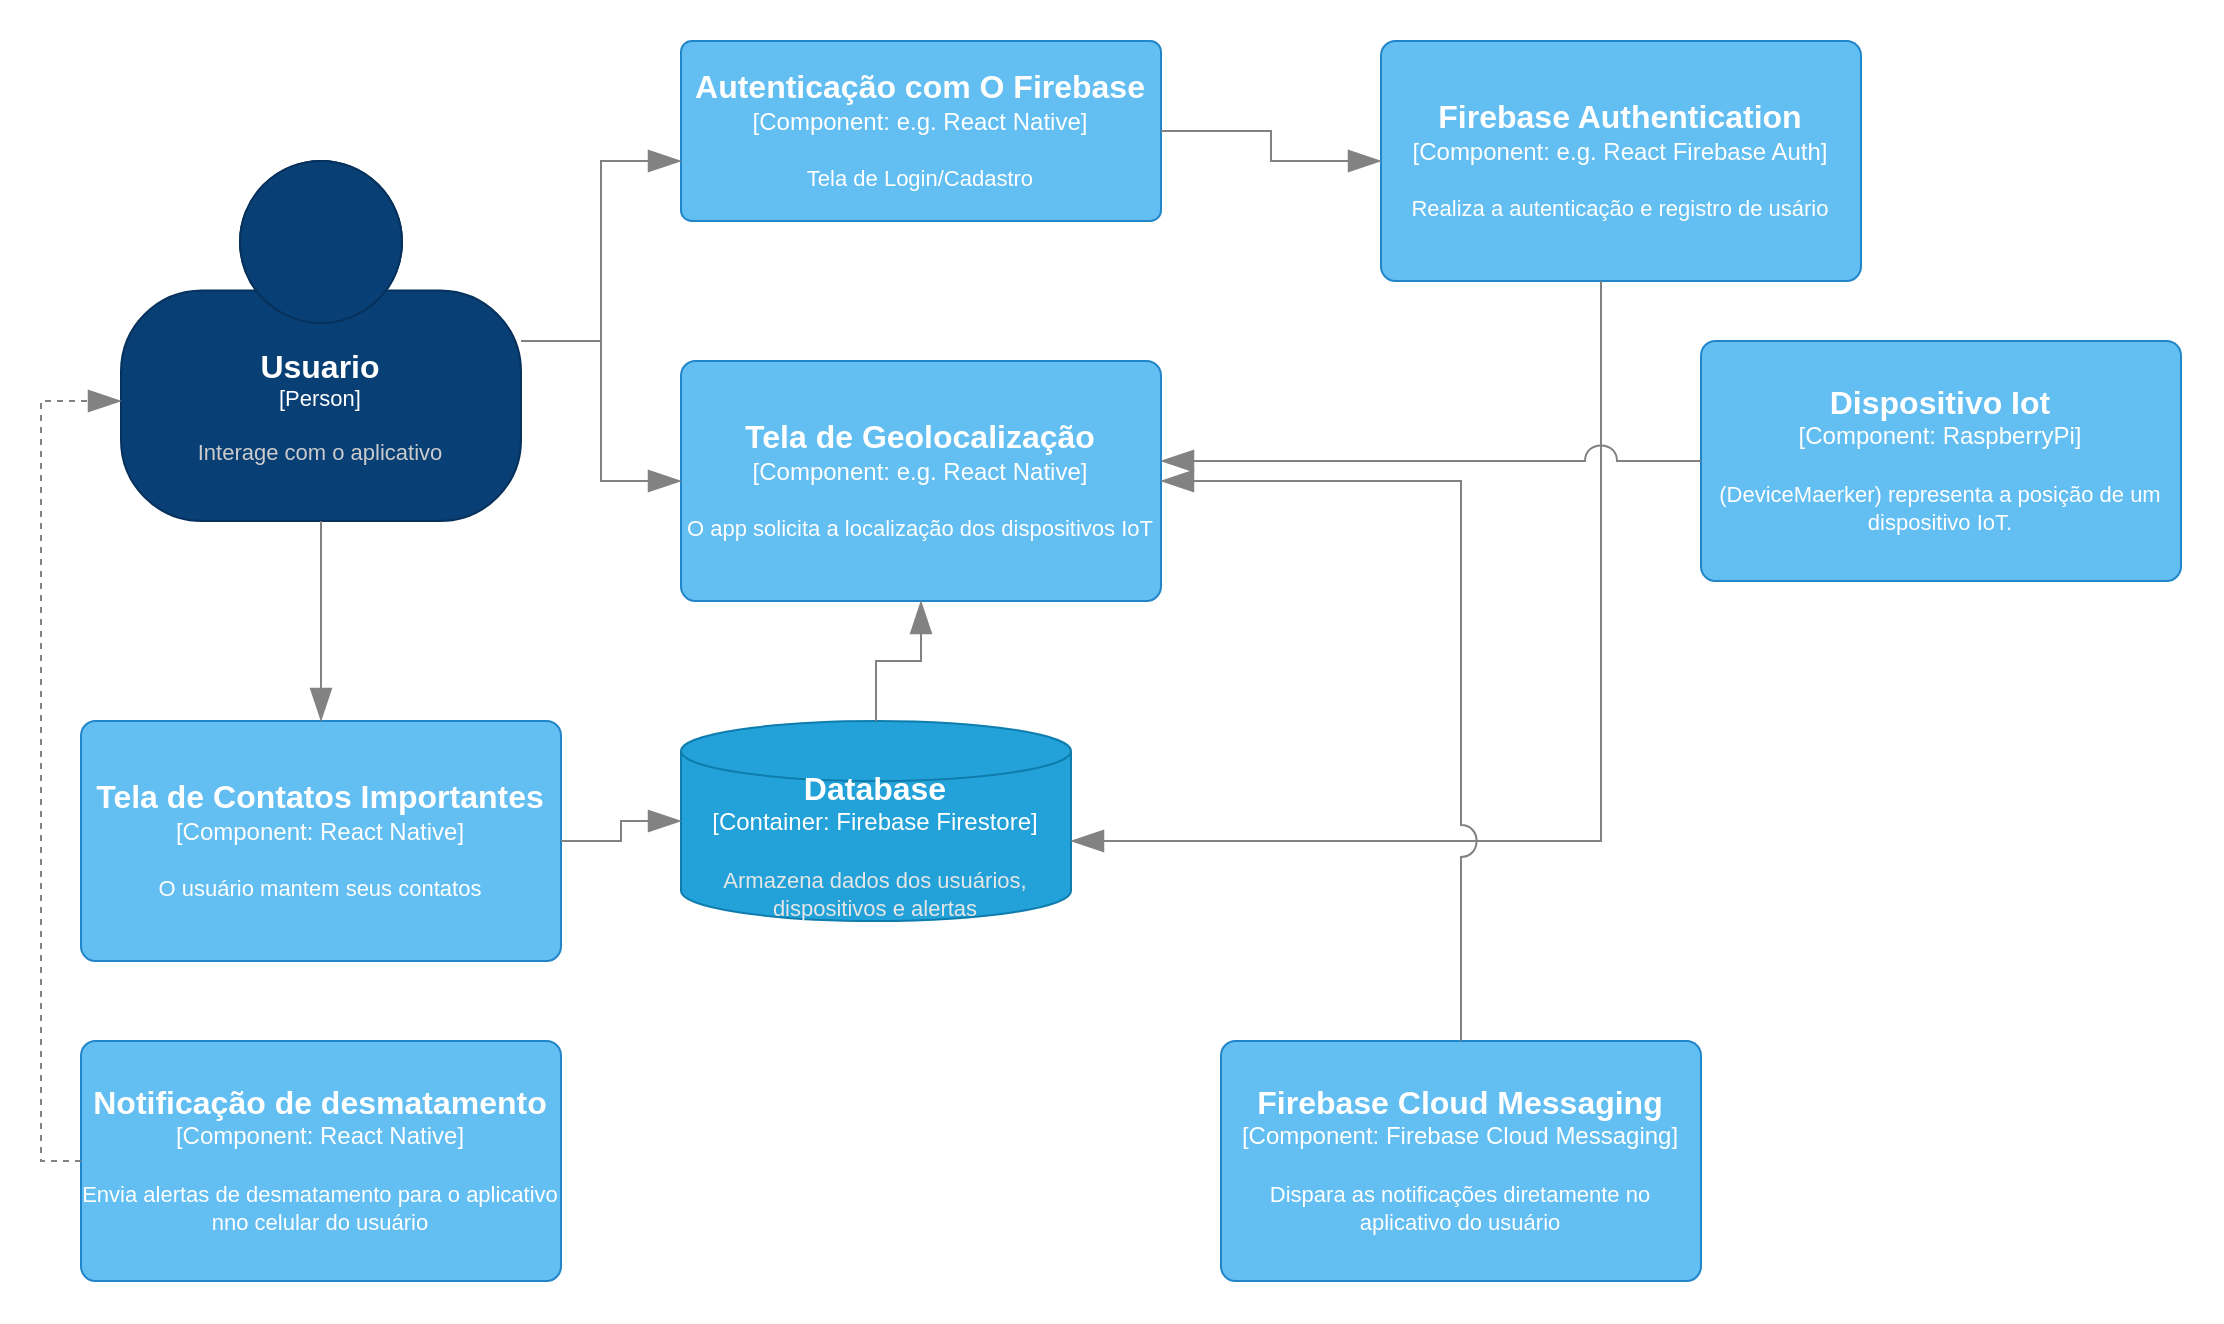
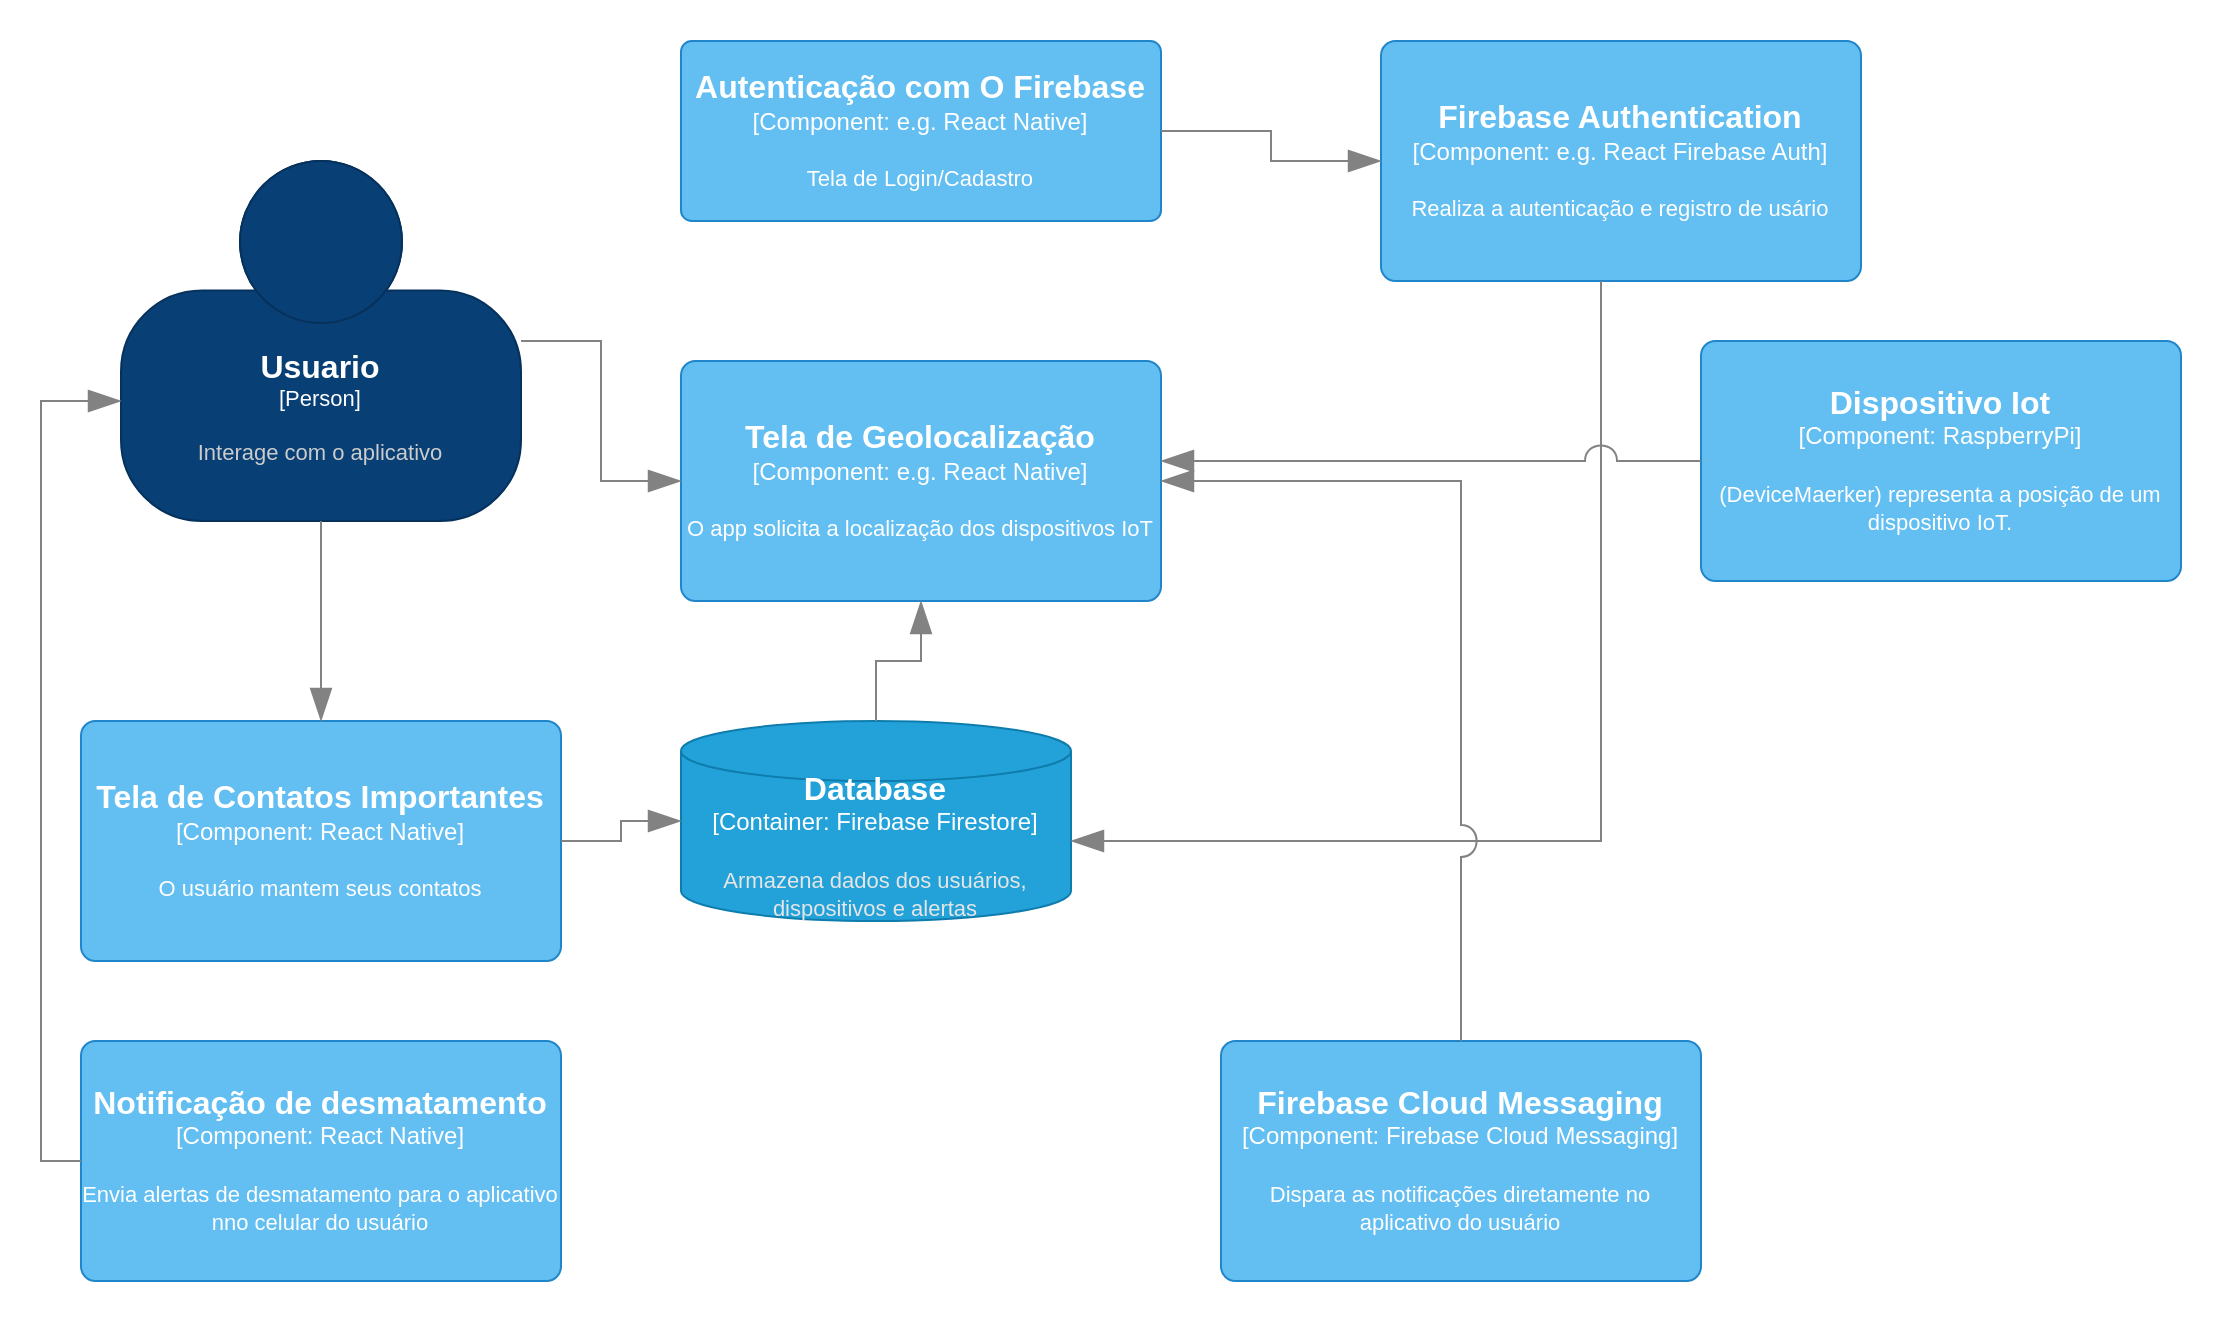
(601, 226) -> none
(41, 775) -> (41, 775)
